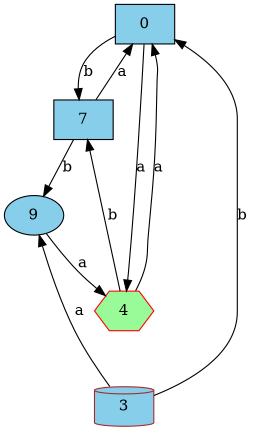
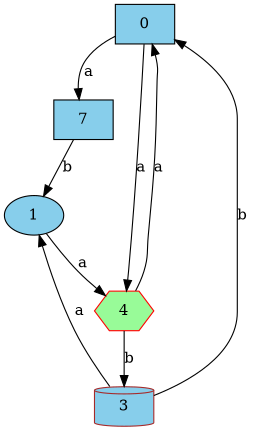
(89, 72) -> (89, 72)
(111, 77) -> none
(34, 215) -> (34, 215)
(105, 221) -> (124, 353)
